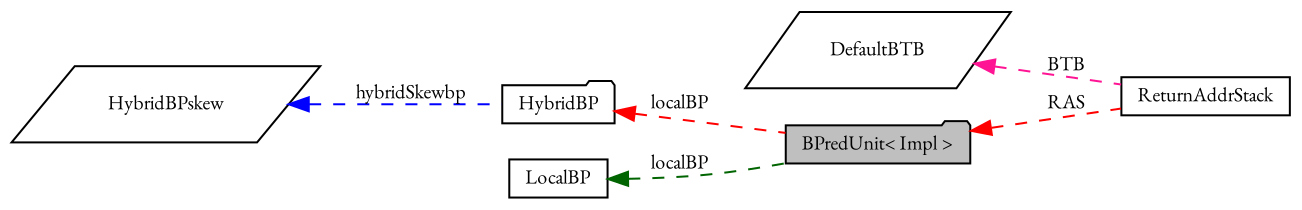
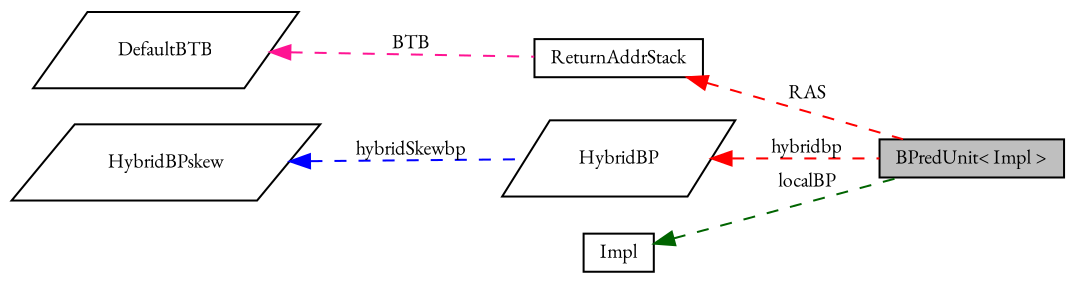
(680, 103) -> (807, 147)
(558, 104) -> (619, 158)
(1056, 118) -> (805, 111)
(878, 144) -> (972, 158)
(558, 178) -> (619, 253)
